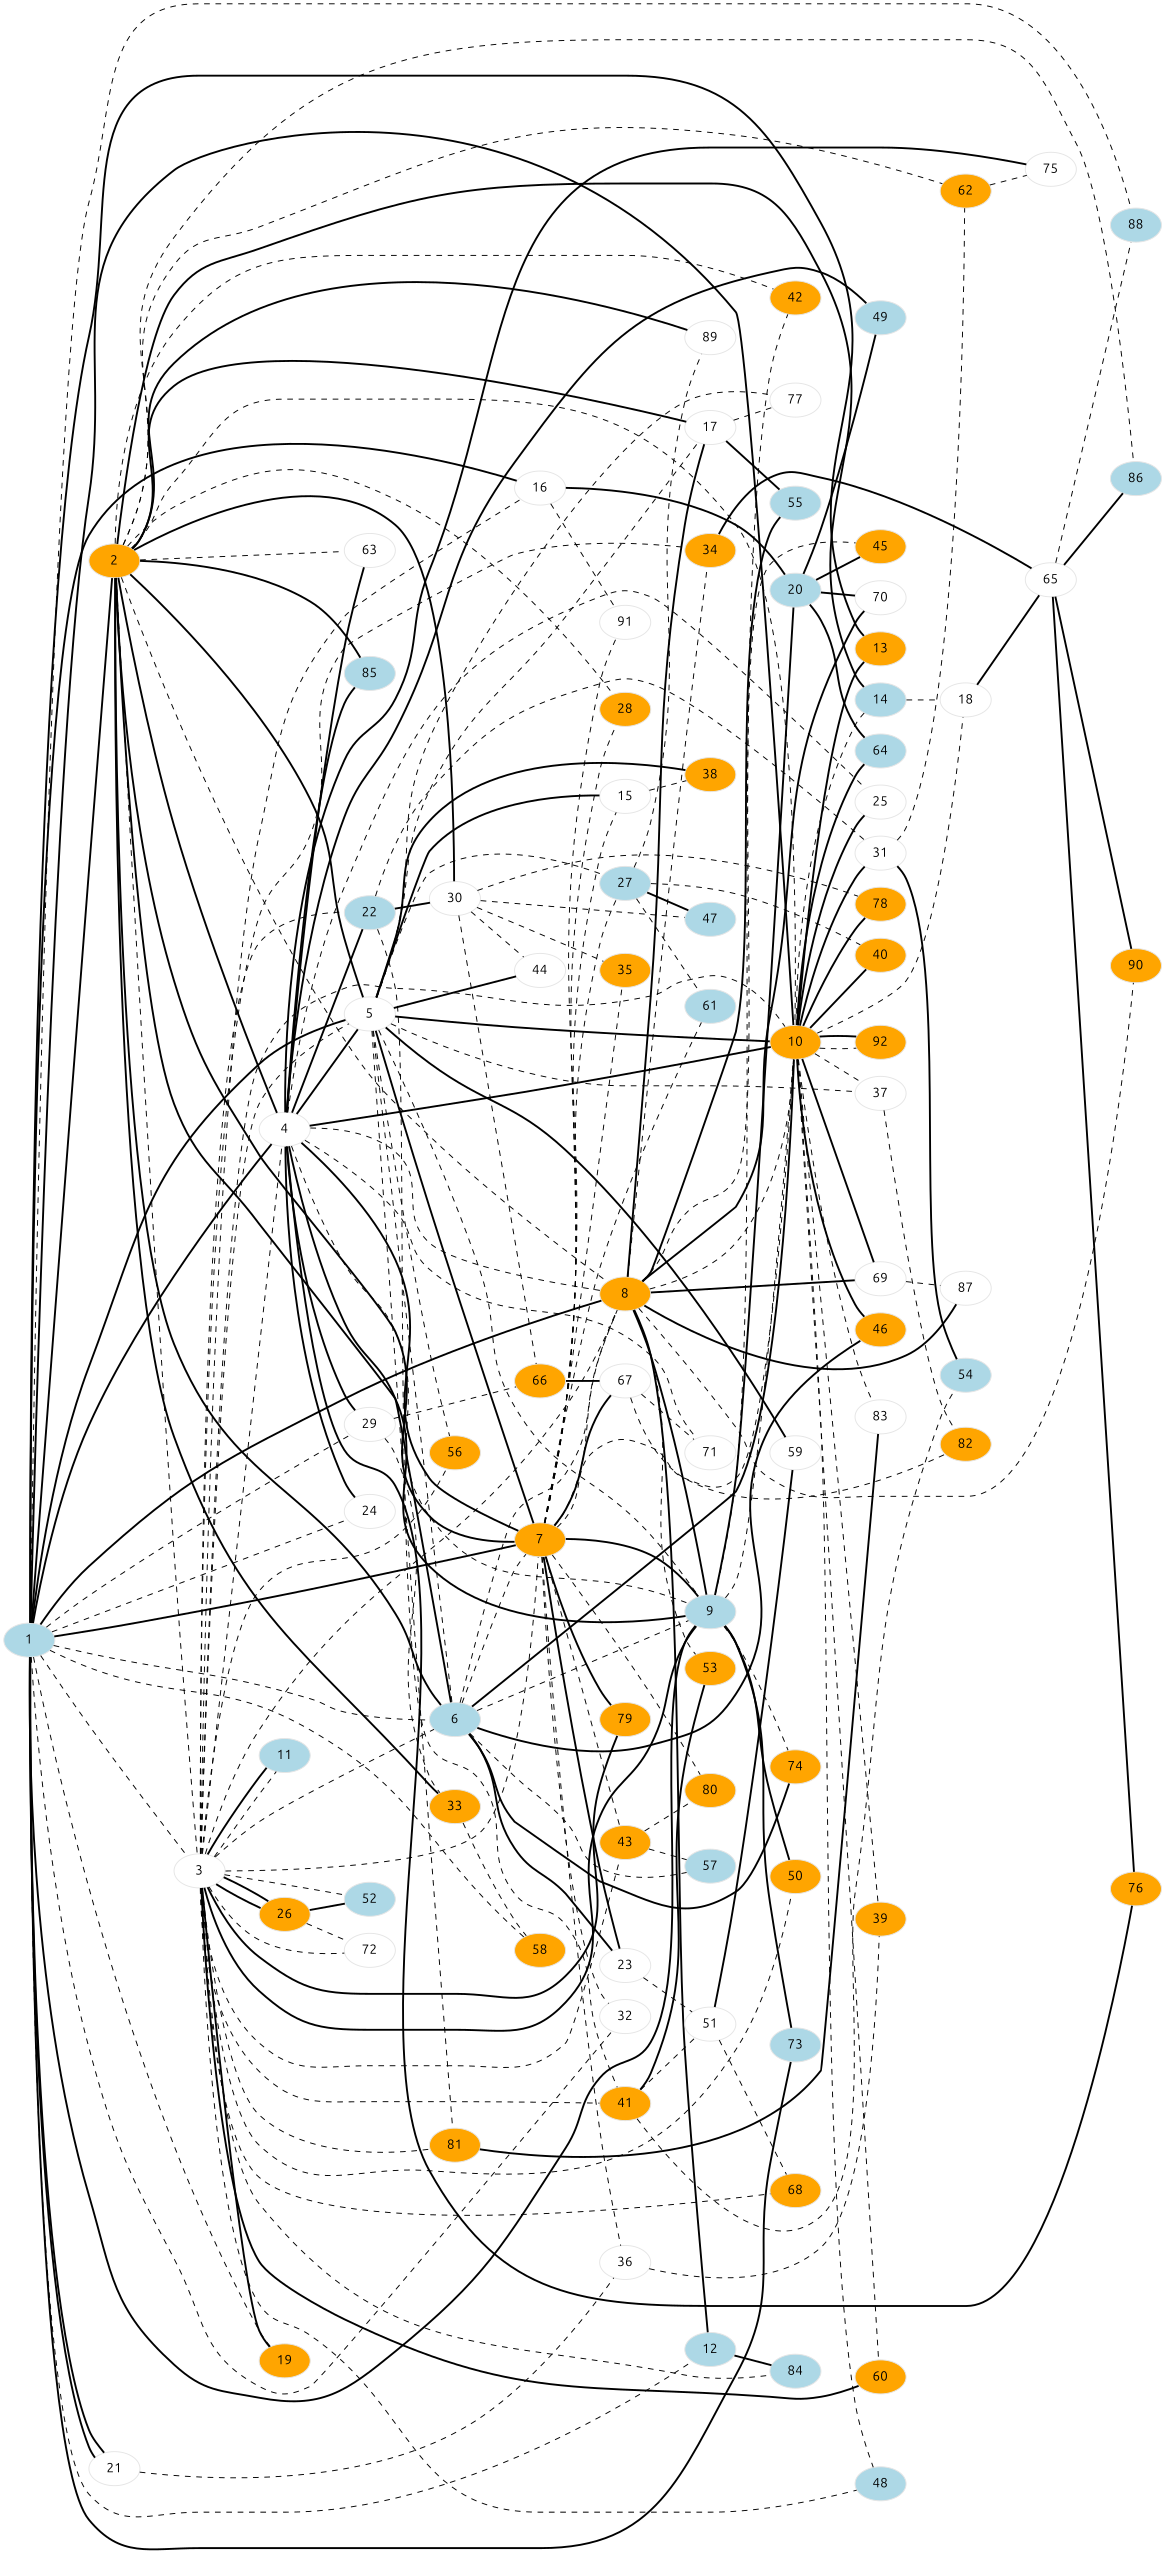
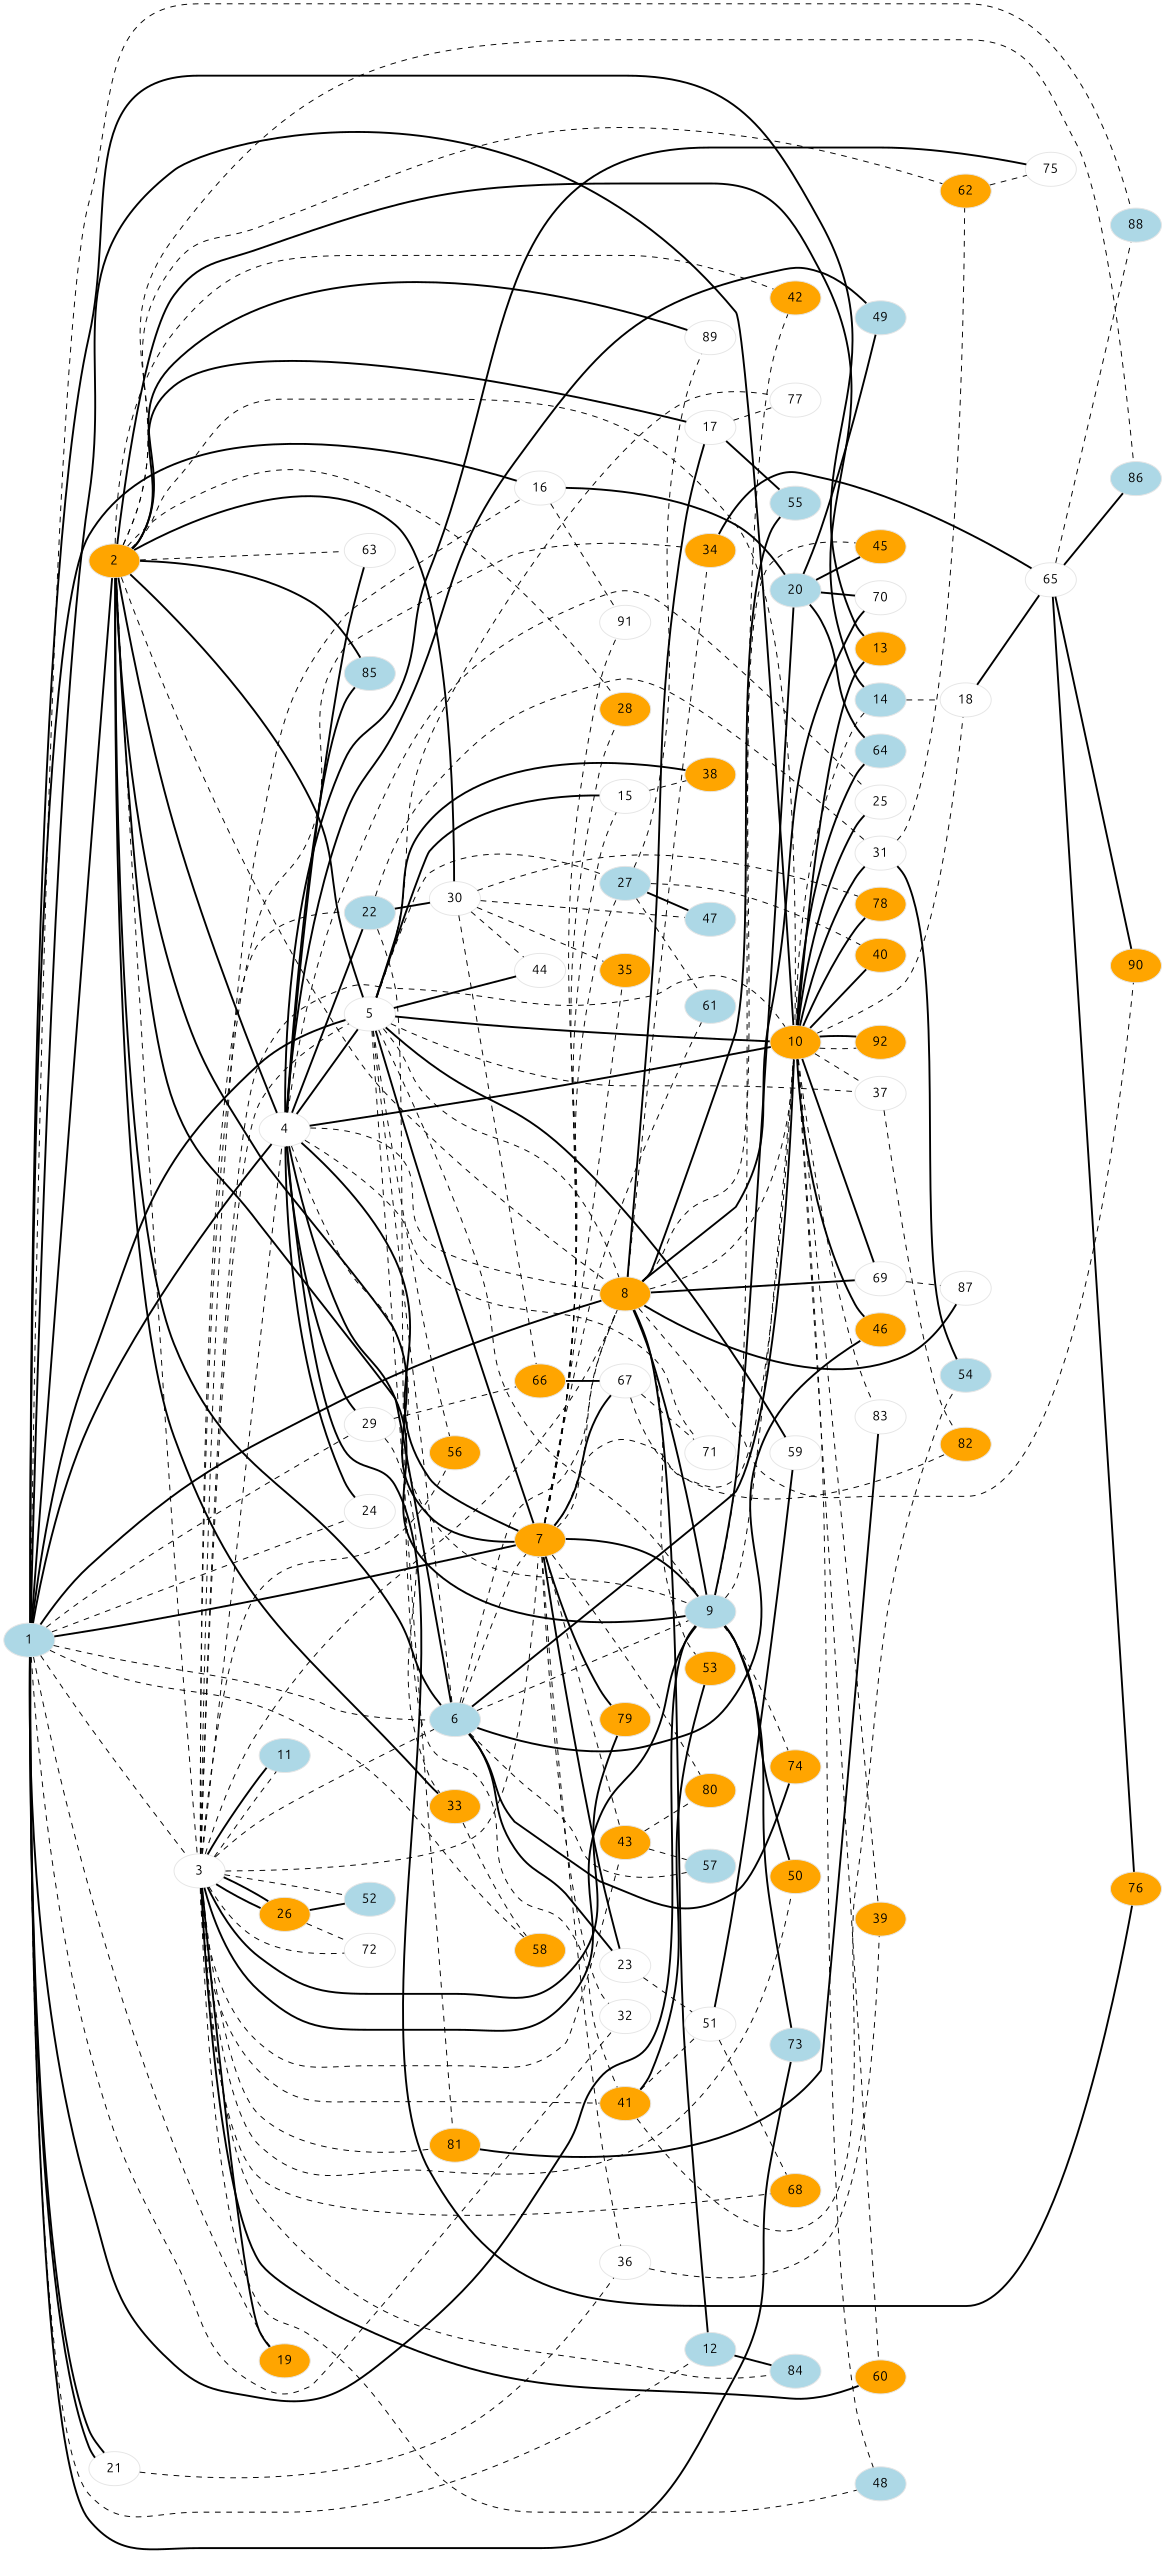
(493, 697) -> (511, 1144)
